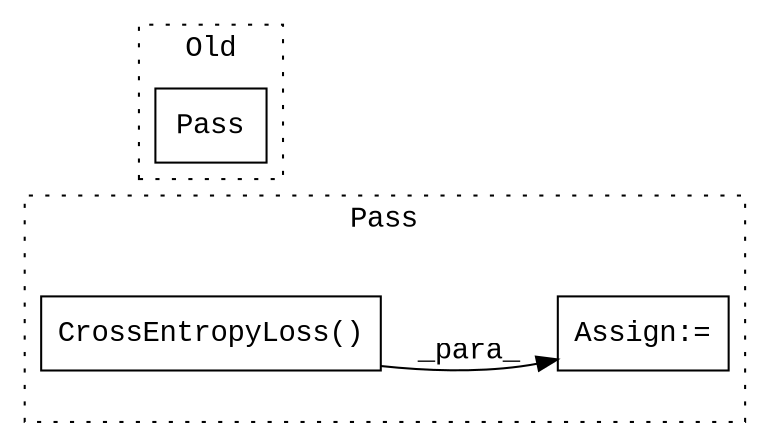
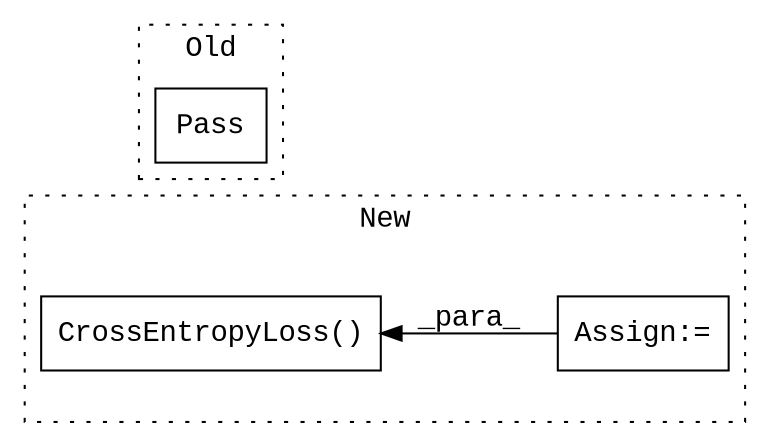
(385, 219) -> (385, 219)
(459, 370) -> (479, 333)
